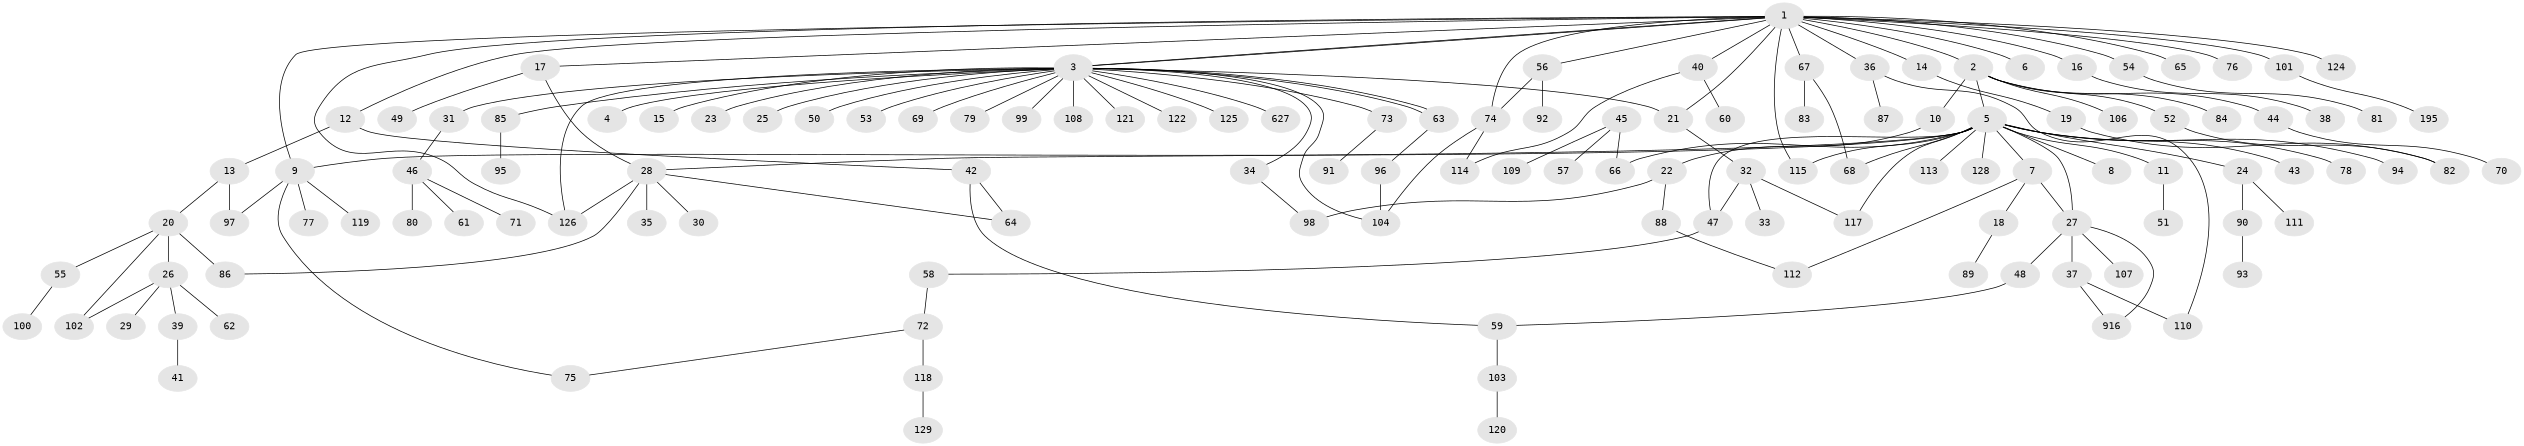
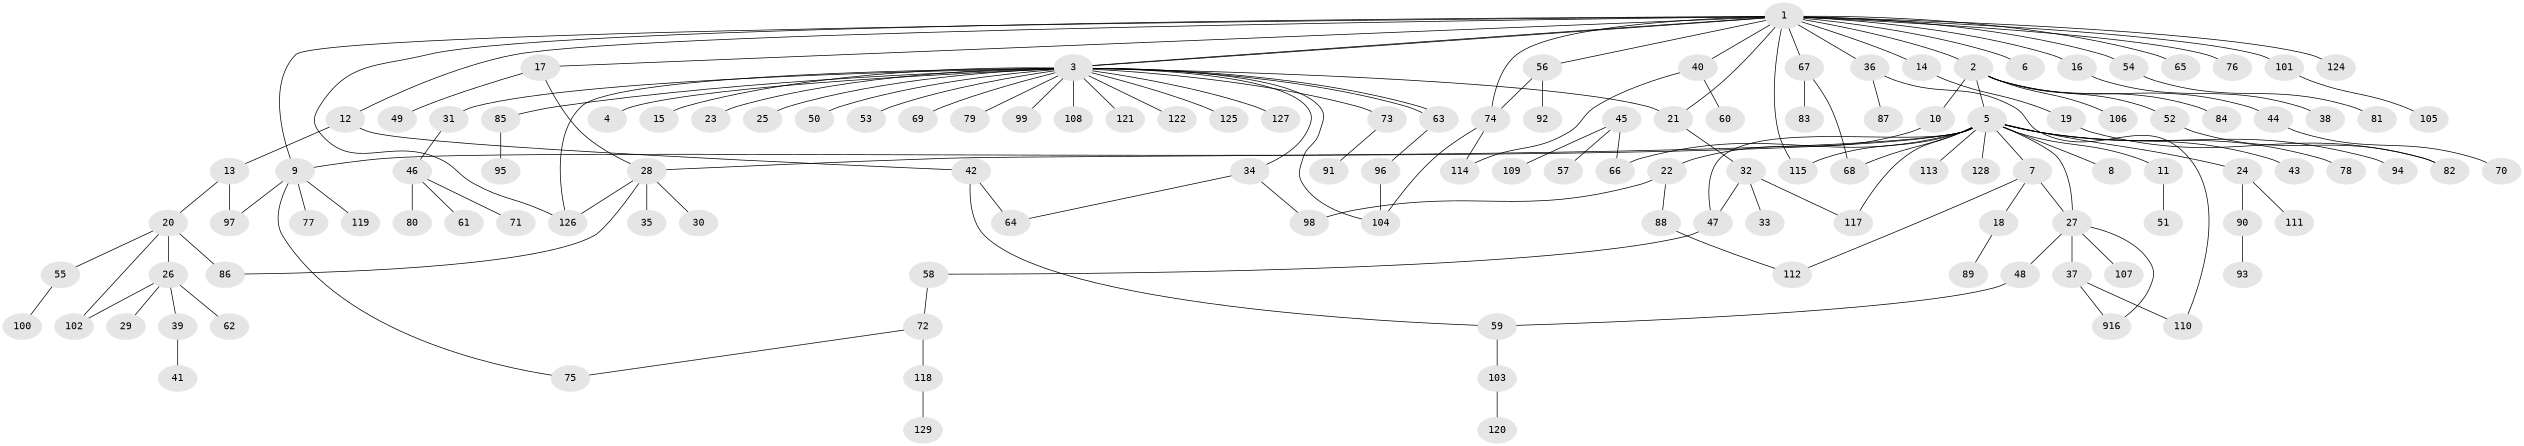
(1281, 119) -> (1281, 119)
(2429, 119) -> (2429, 119)
(829, 197) -> (1130, 197)
